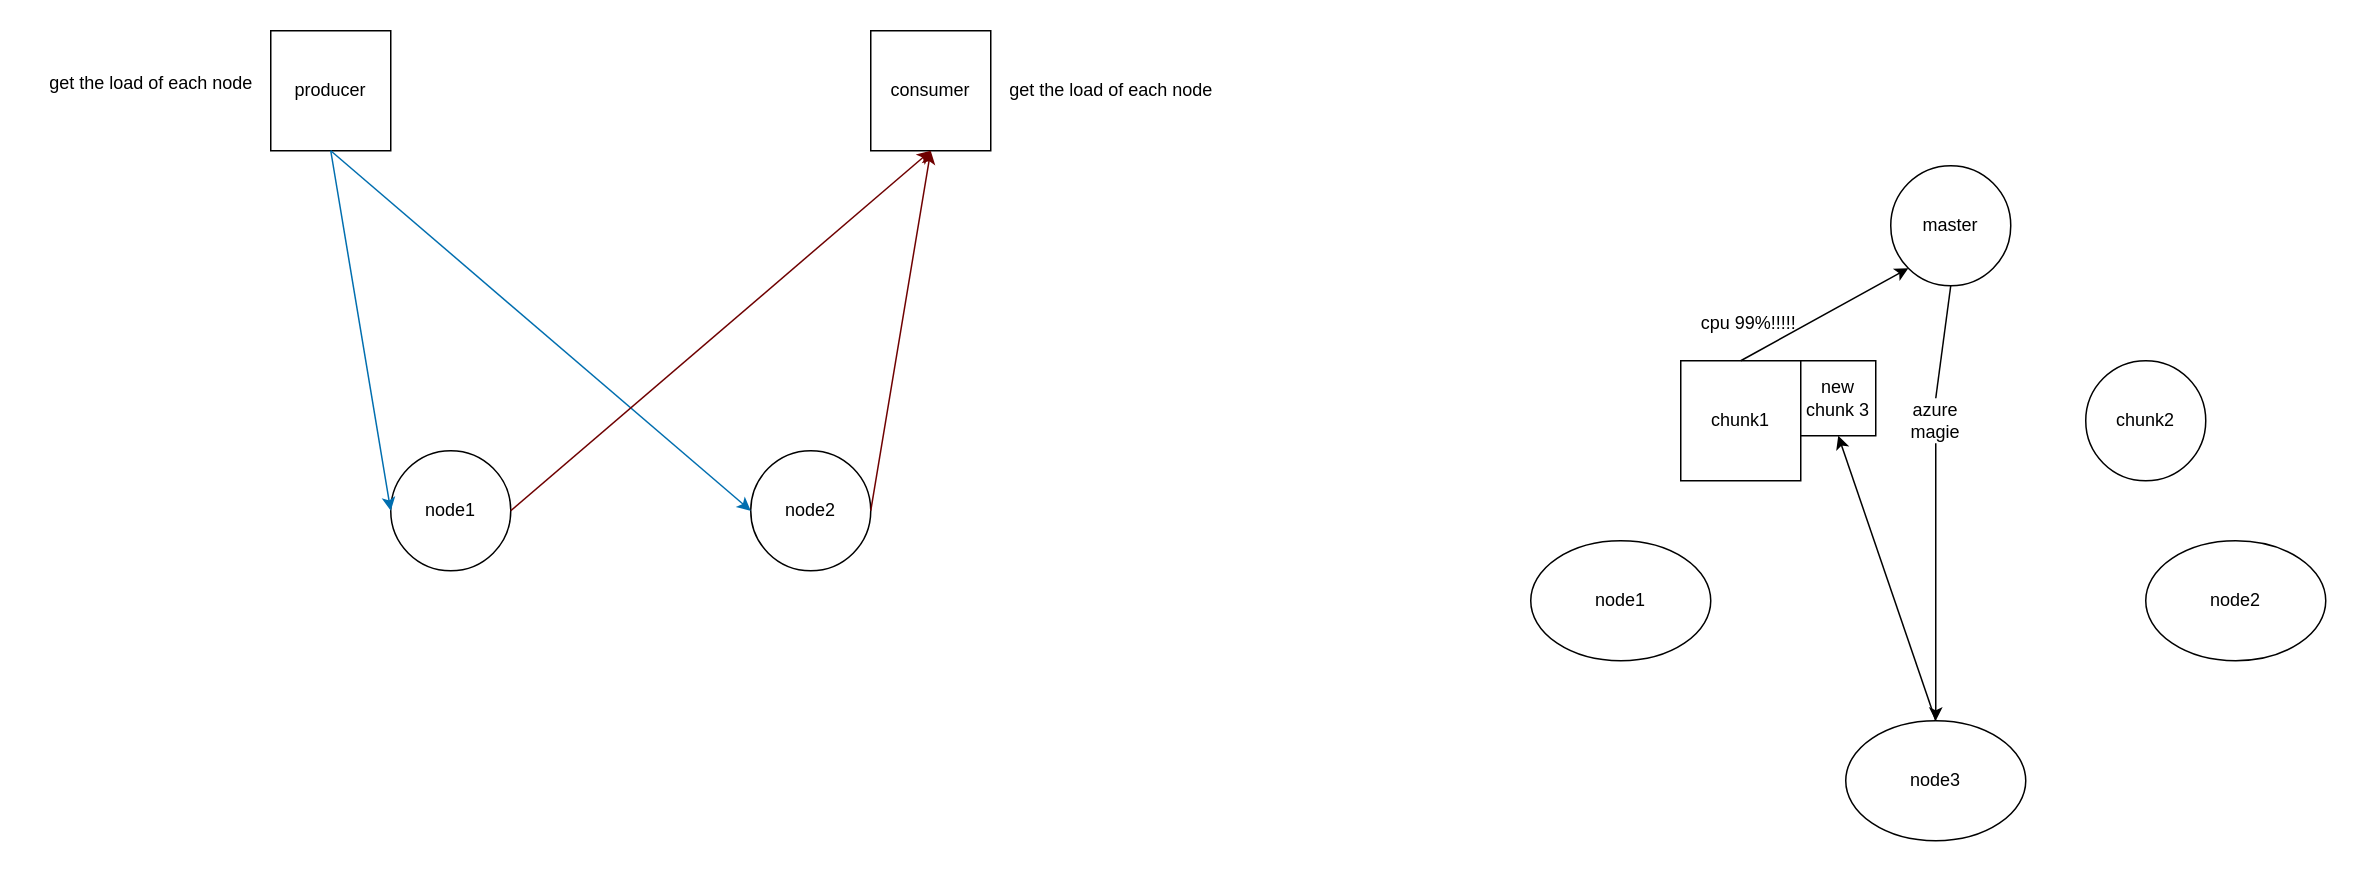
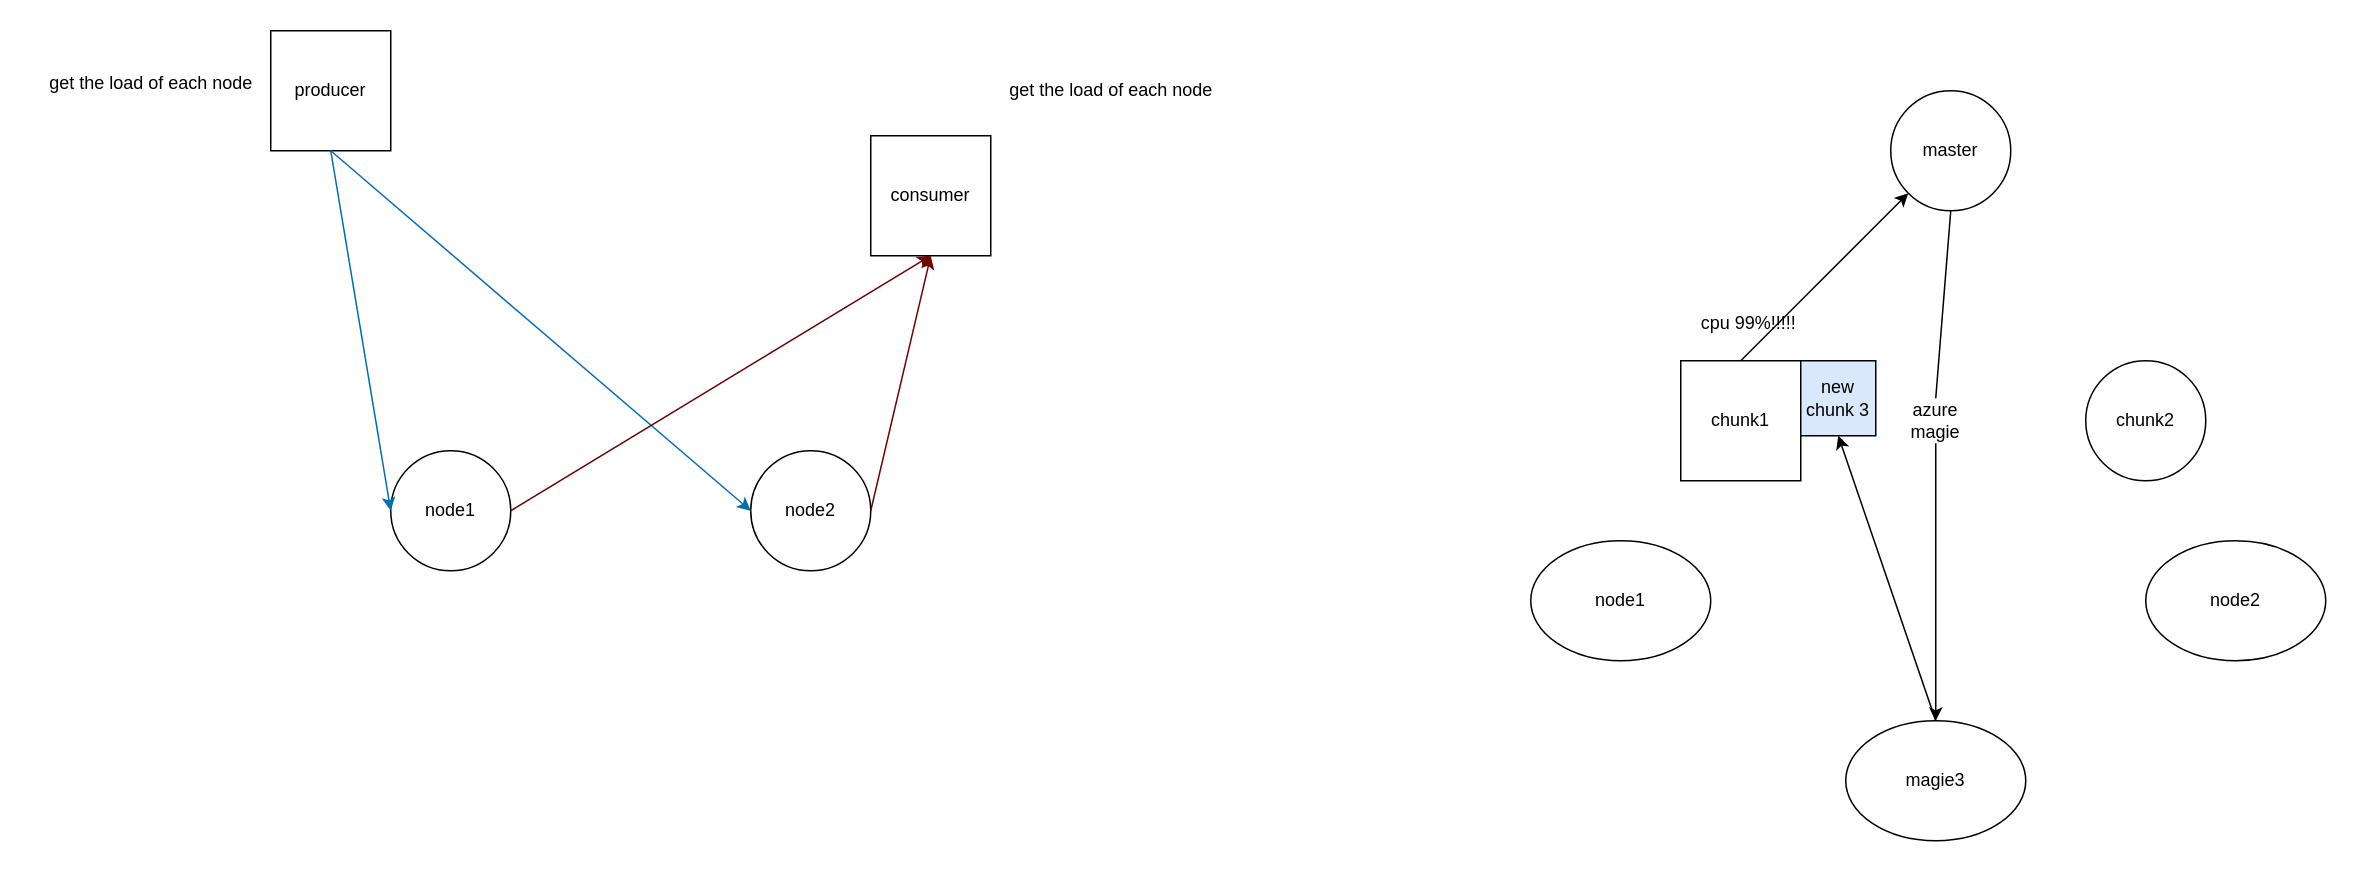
(931, 91) -> (931, 196)
(1951, 226) -> (1951, 151)
(1838, 398) -> (1838, 398)
(1936, 781) -> (1936, 781)
